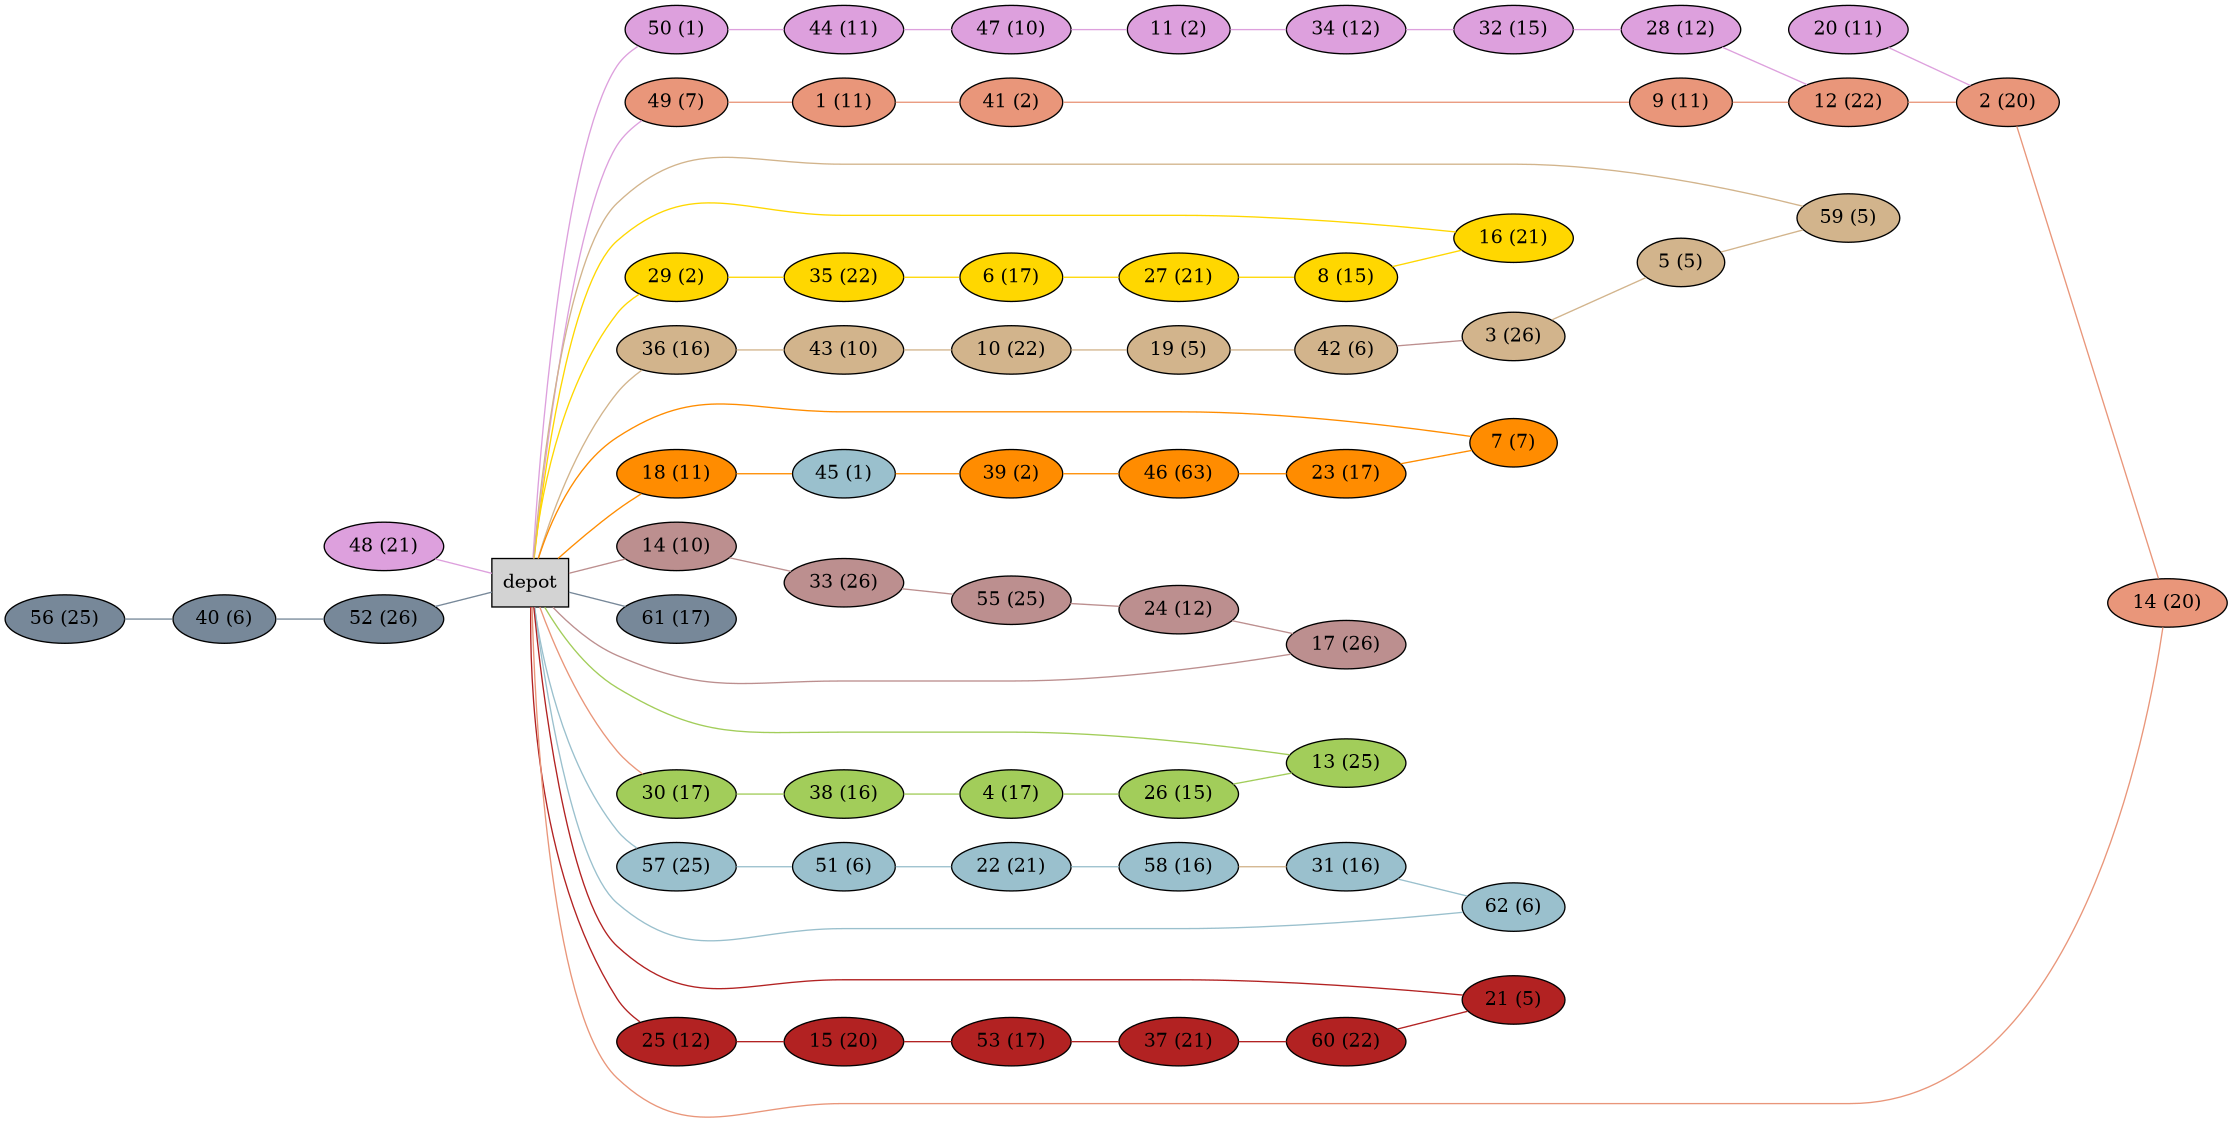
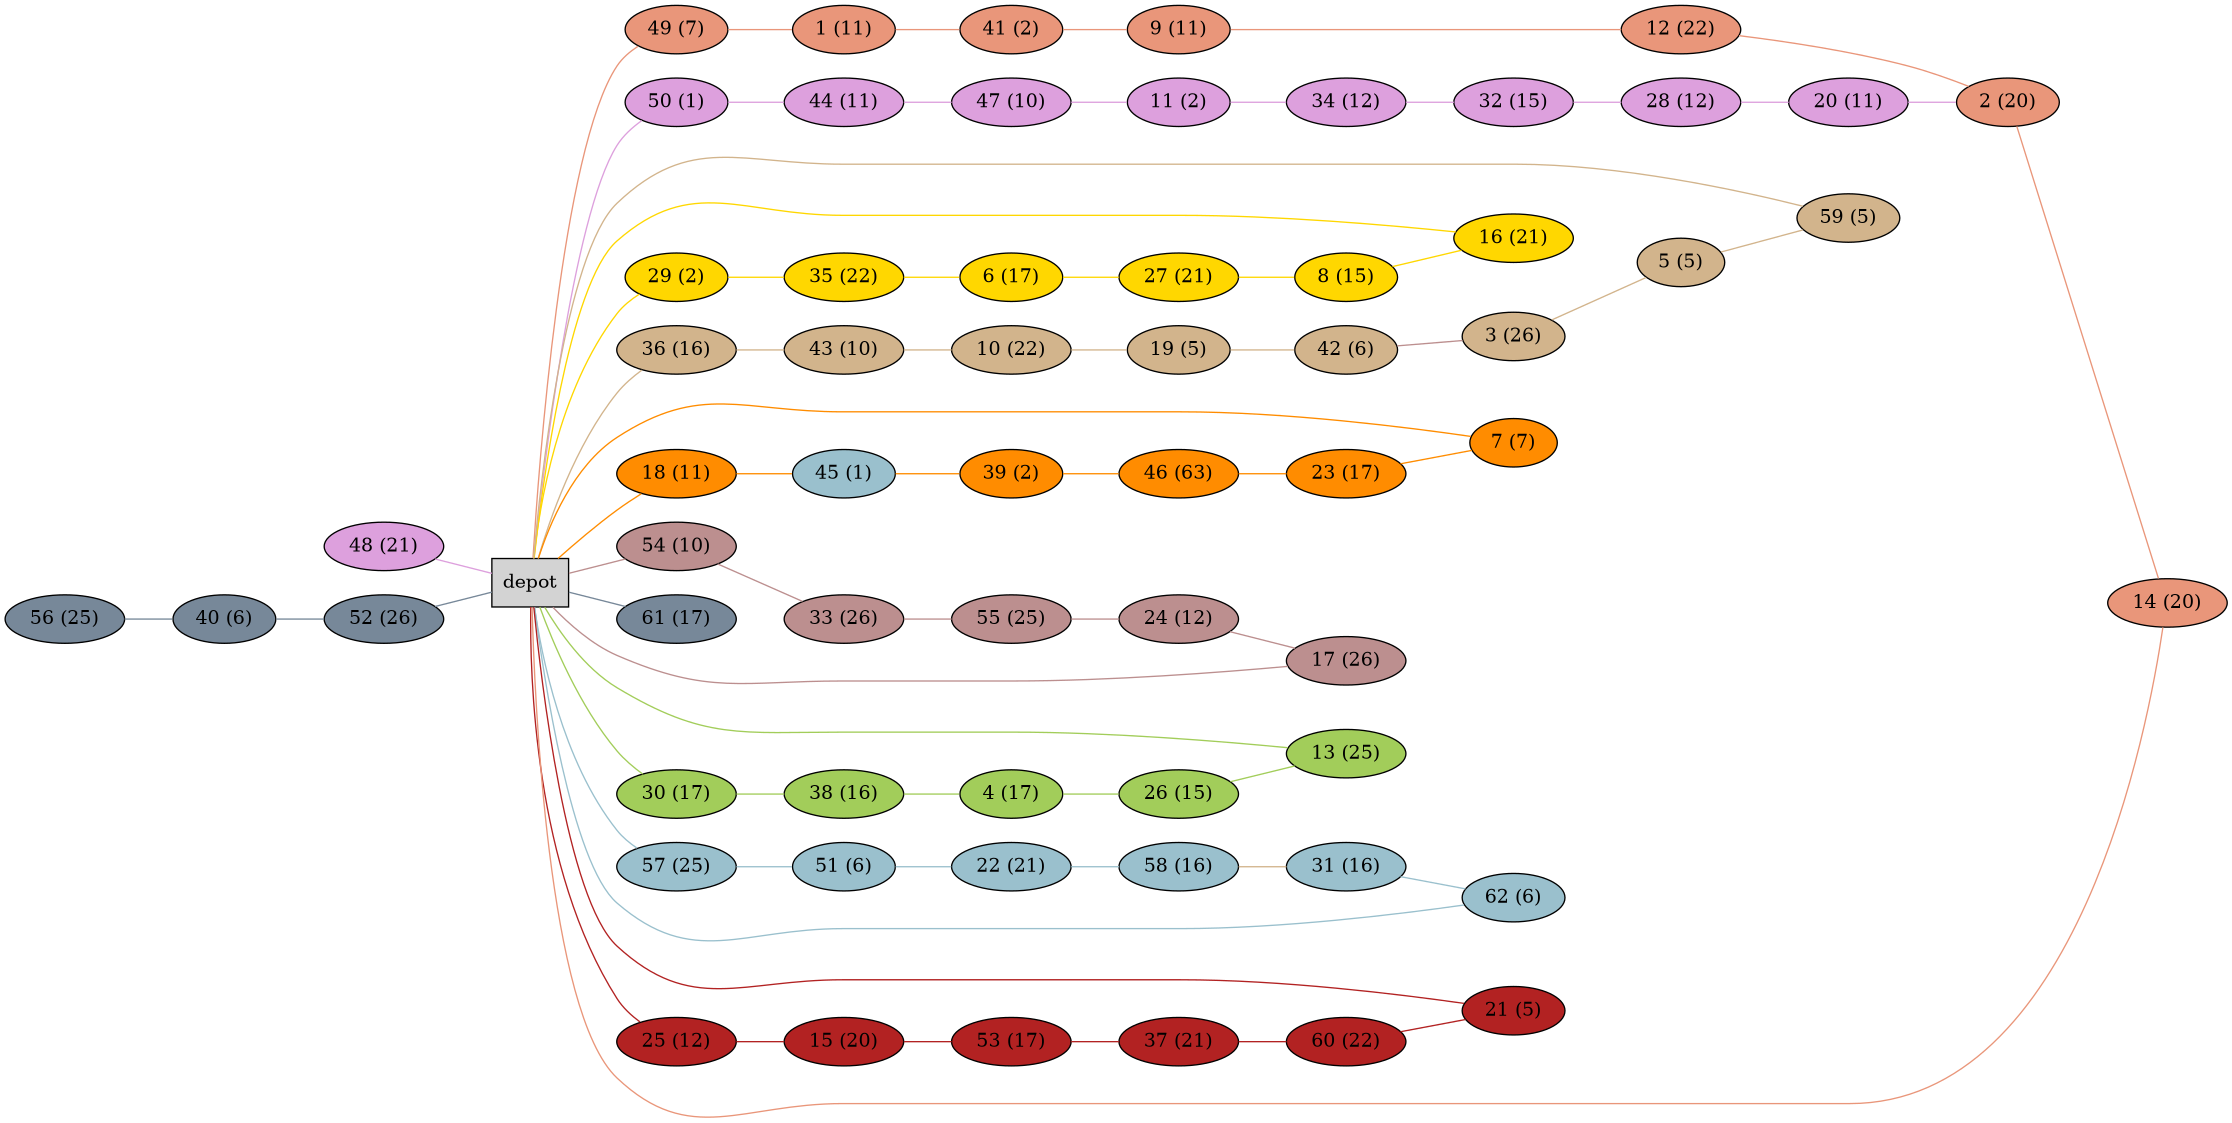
(1765, 66) -> (1765, 102)
(583, 242) -> (559, 294)
(677, 546) -> (677, 546)
(581, 697) -> (581, 697)
